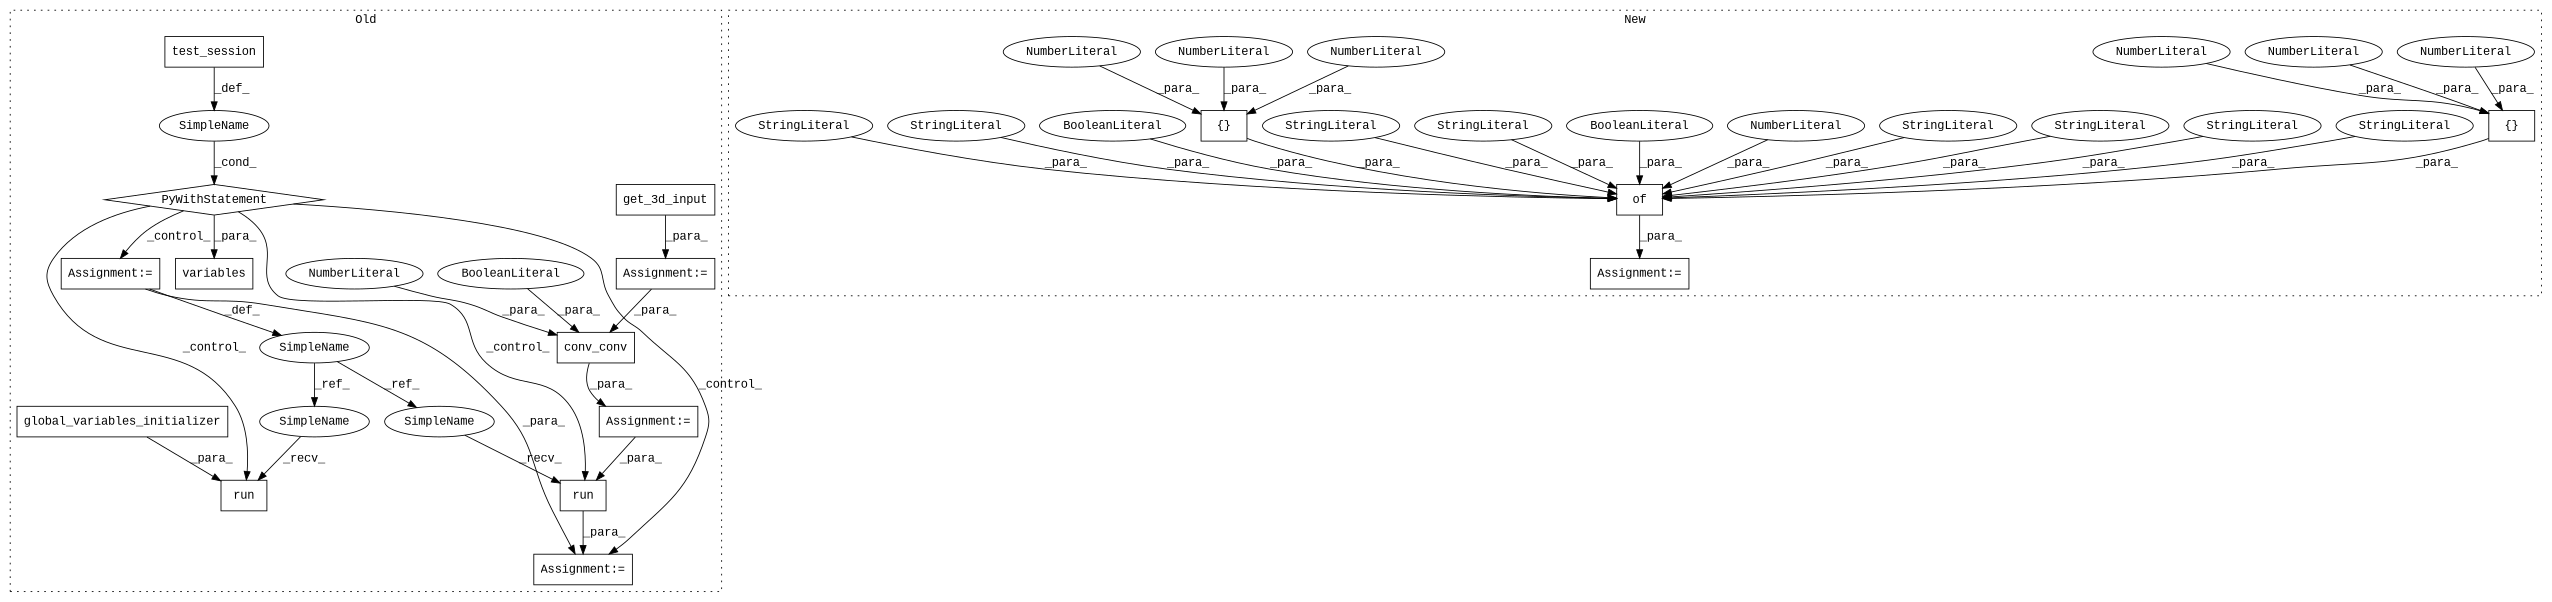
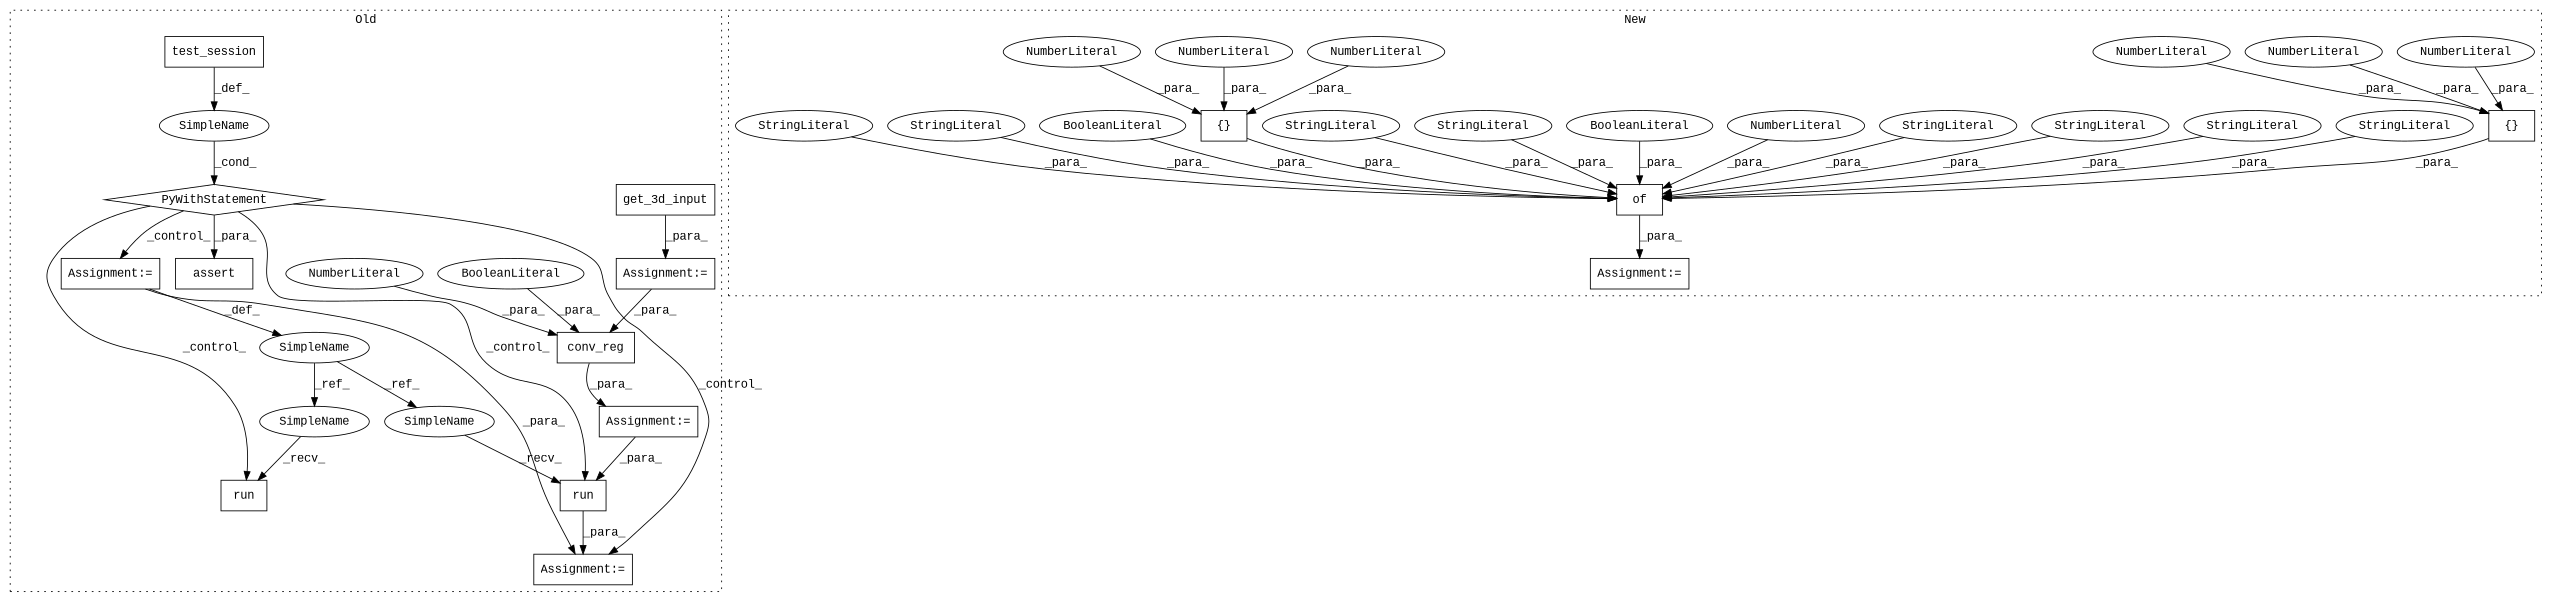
(214, 274) -> (214, 274)
(596, 348) -> (596, 348)
(122, 422) -> none
